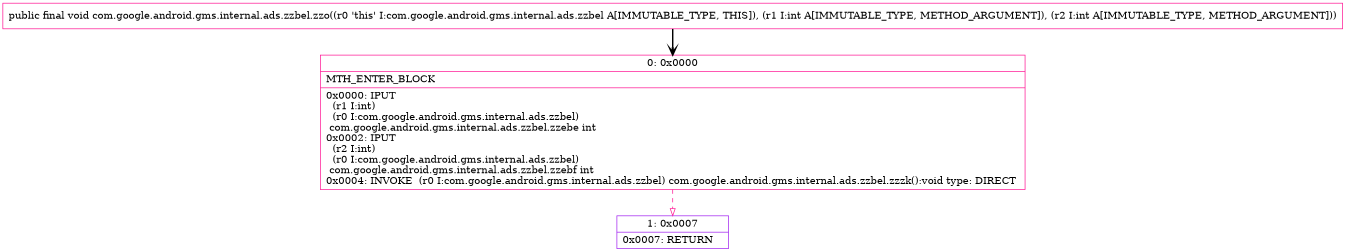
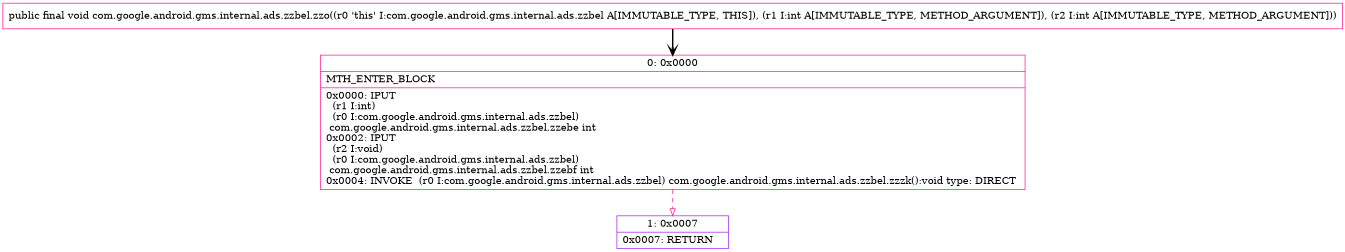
(351, 149) -> (354, 149)
